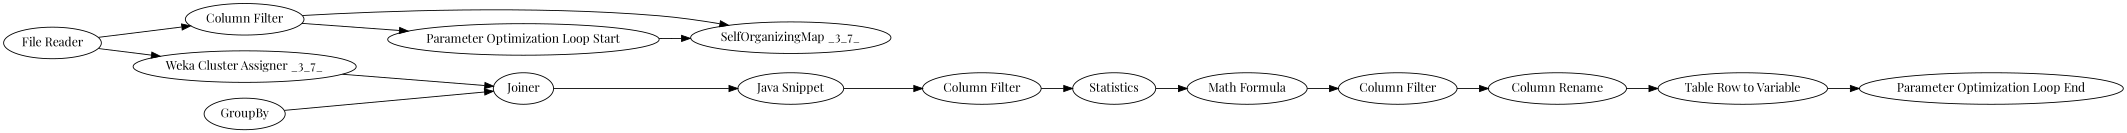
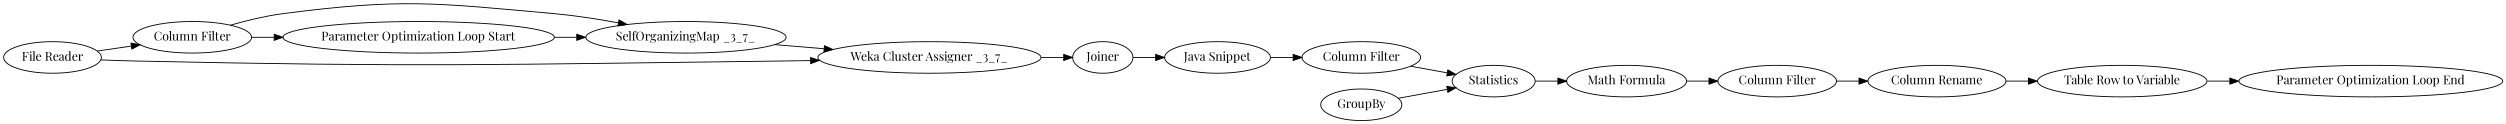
none -> (799, 47)
(384, 101) -> (1423, 94)
